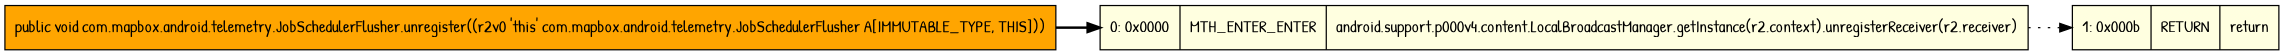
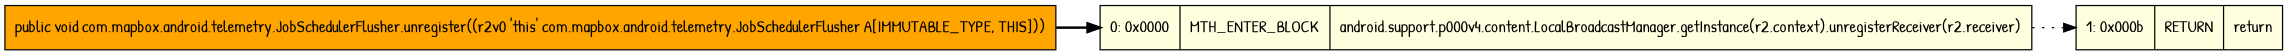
(1253, 27) -> (1255, 27)
